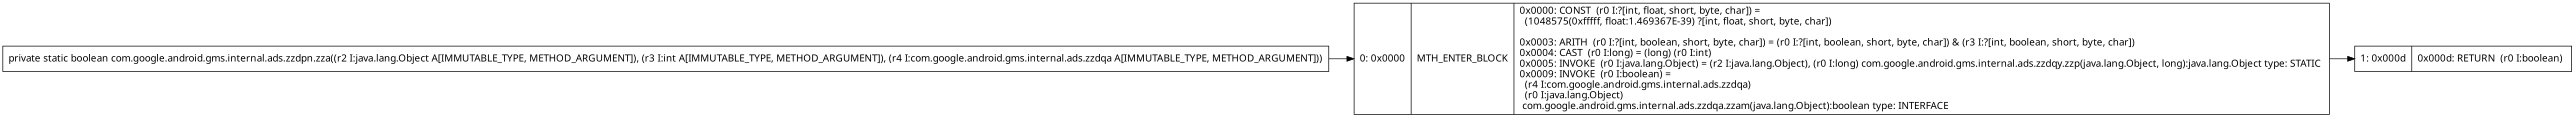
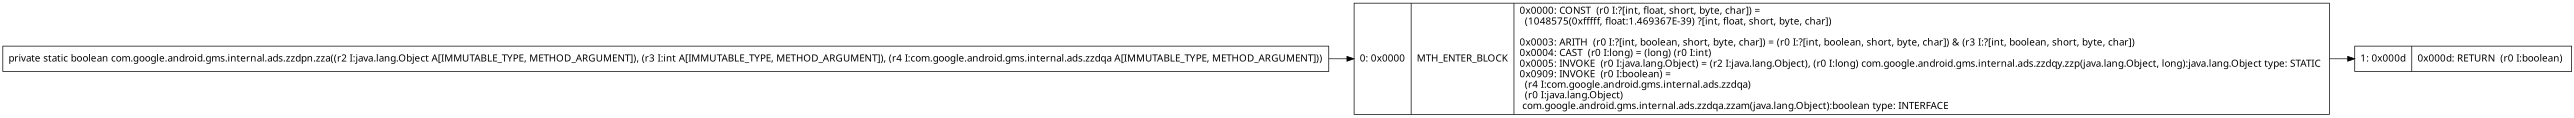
(1597, 74) -> (1597, 74)
